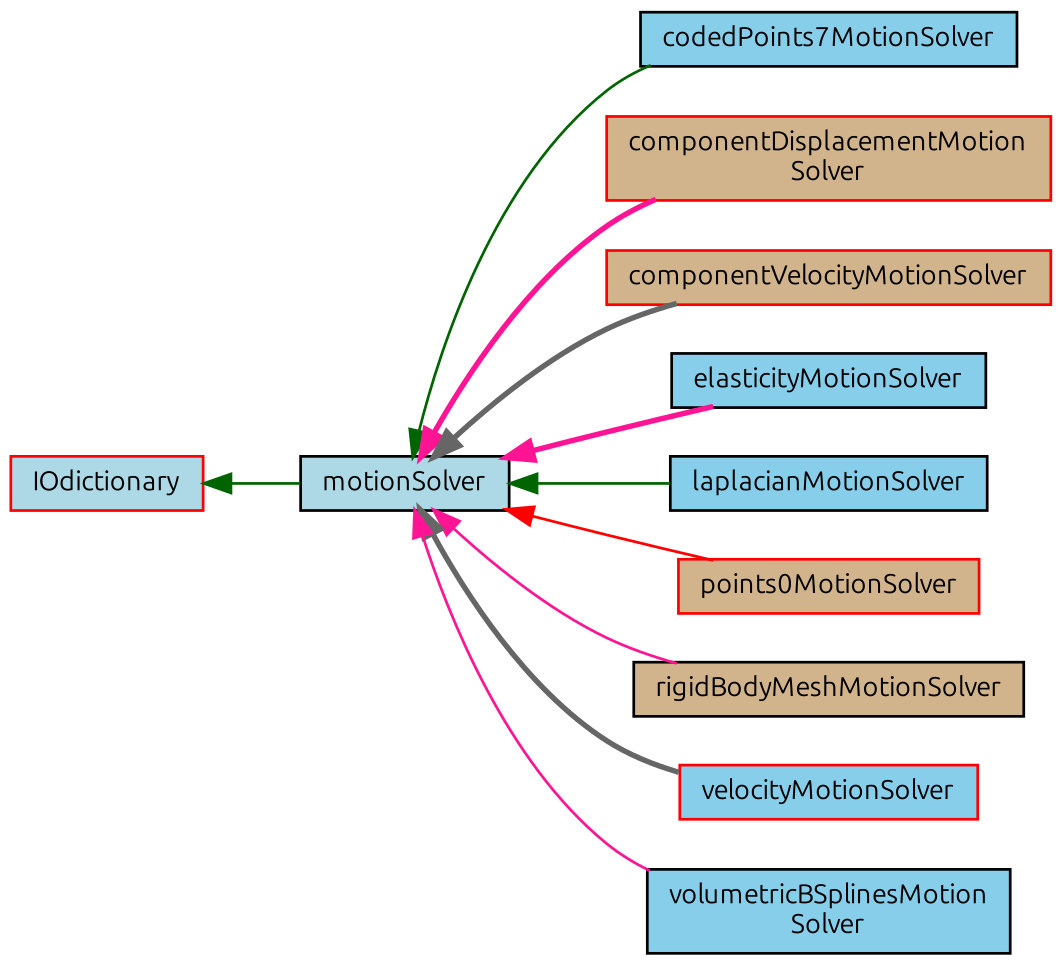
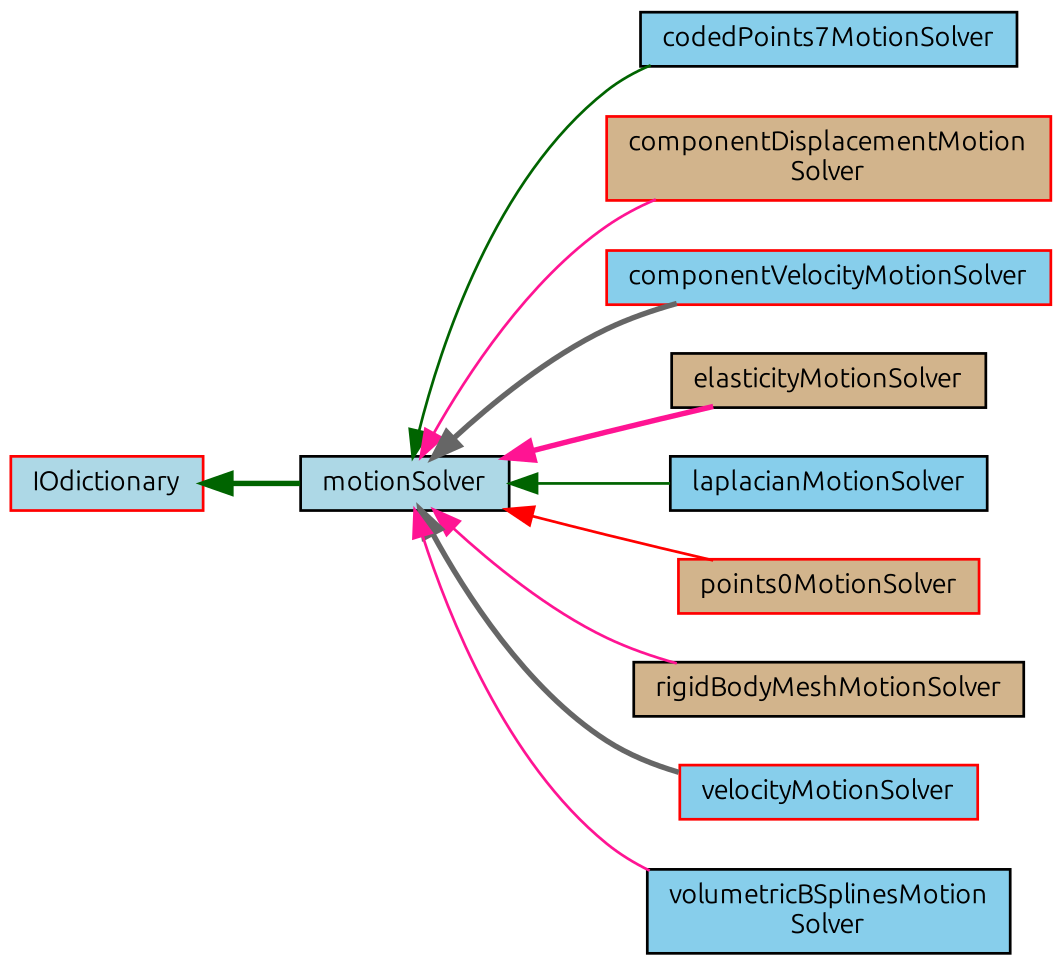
(829, 278) -> (829, 278)
(527, 299) -> (527, 299)
(829, 381) -> (829, 381)
(266, 483) -> (266, 483)
